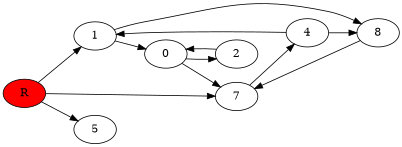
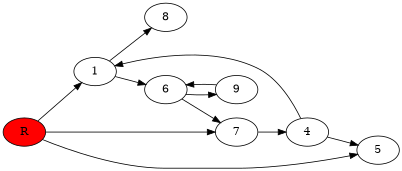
(339, 33) -> (339, 140)
(166, 54) -> (166, 90)
(237, 54) -> (237, 90)
(311, 63) -> none
